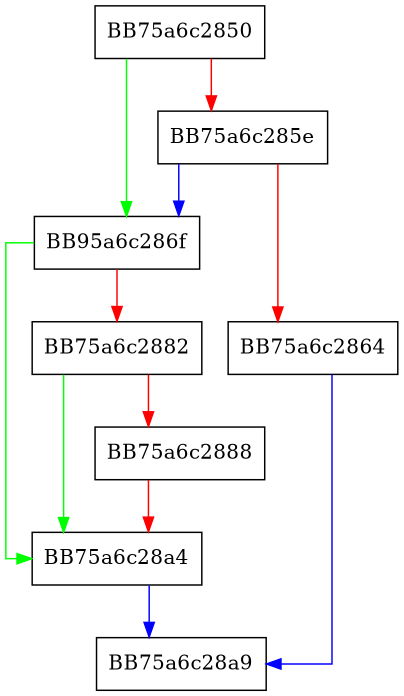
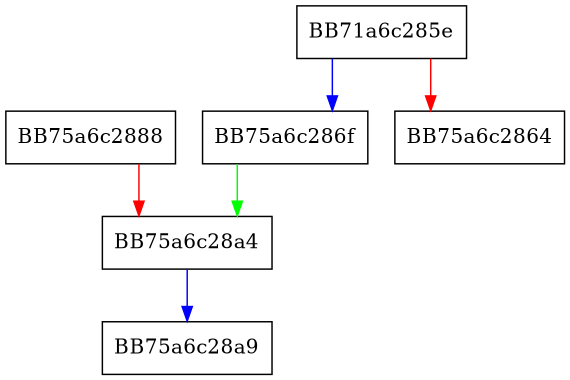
(180, 32) -> none
(243, 137) -> (382, 32)
(117, 243) -> (285, 137)
(117, 348) -> none
(332, 545) -> none
